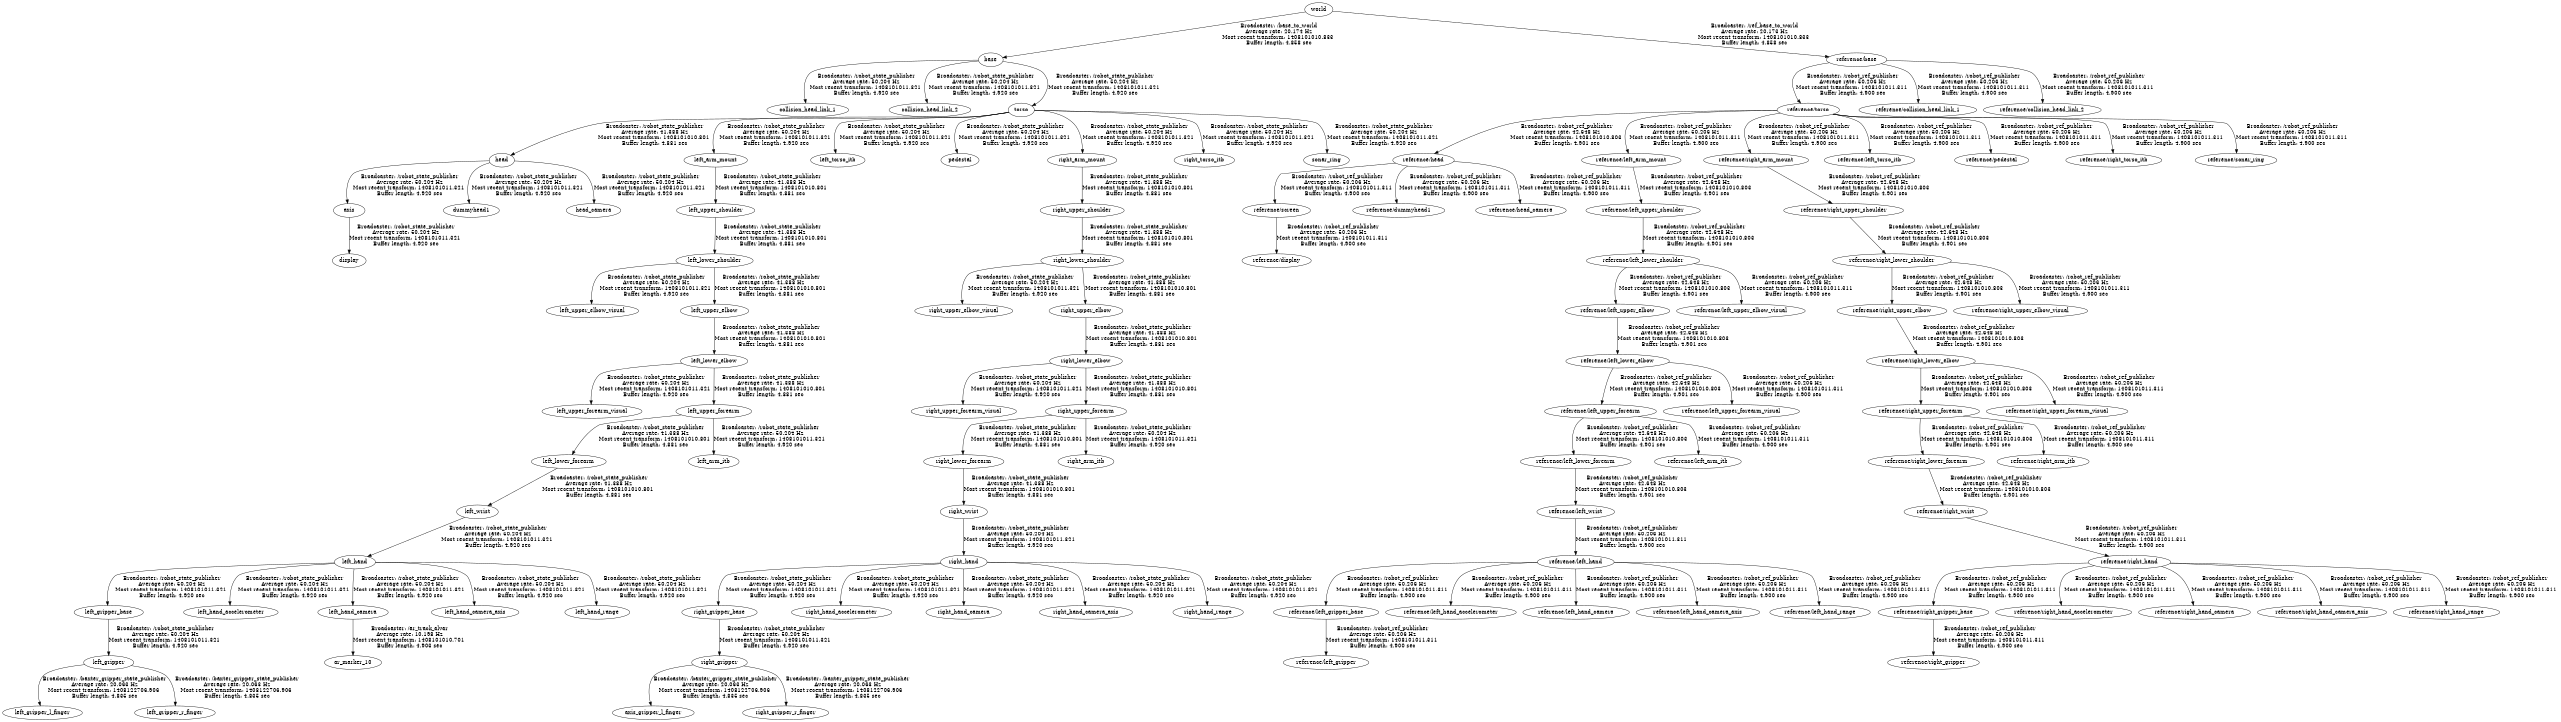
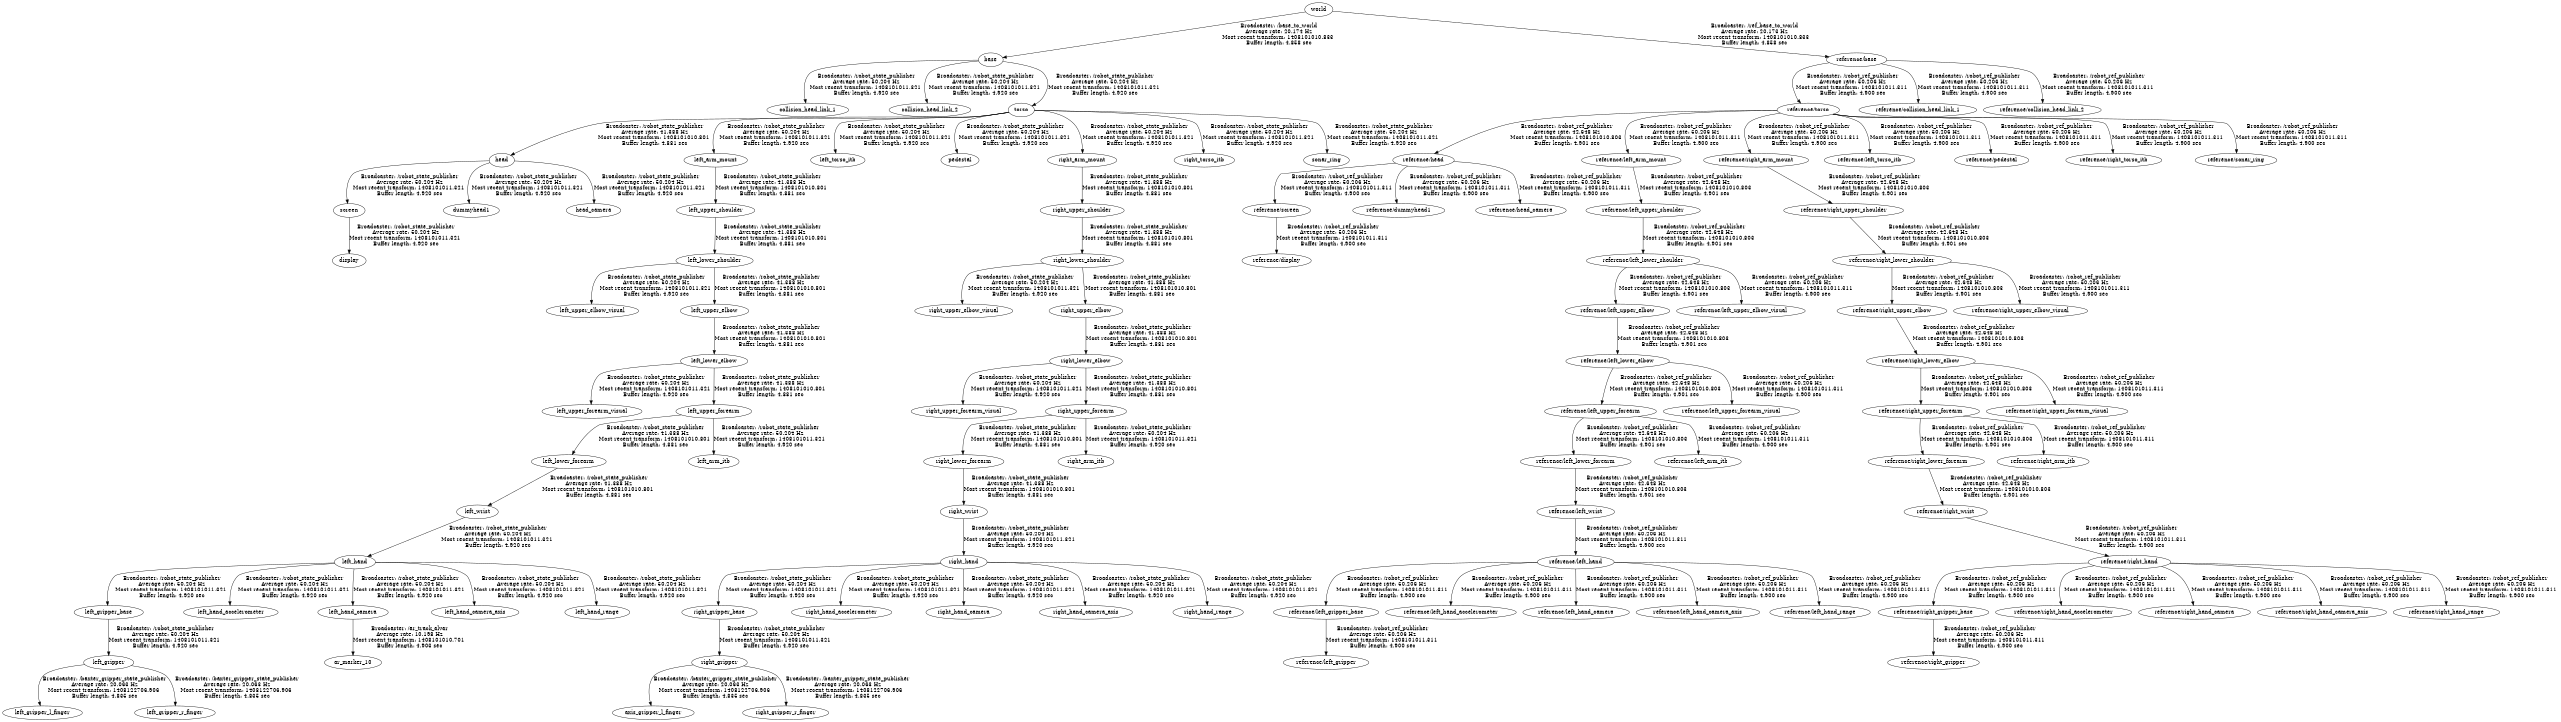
(349, 210) -> (349, 210)
